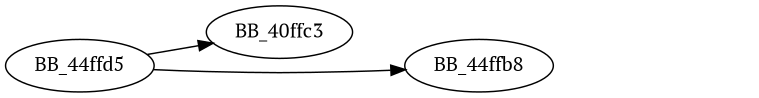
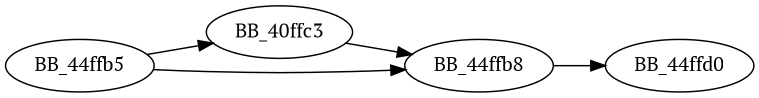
none -> (372, 48)
(80, 66) -> (80, 66)
none -> (680, 66)
